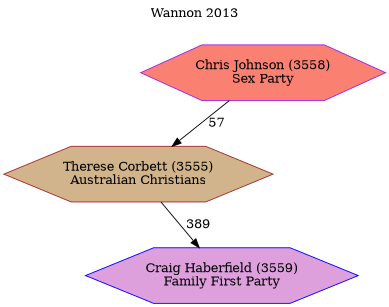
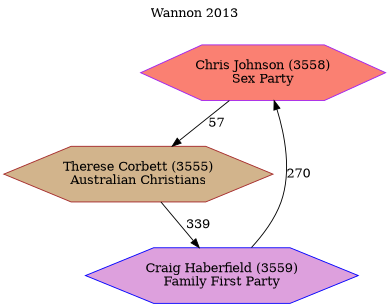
none -> (285, 183)
(199, 225) -> (199, 225)
